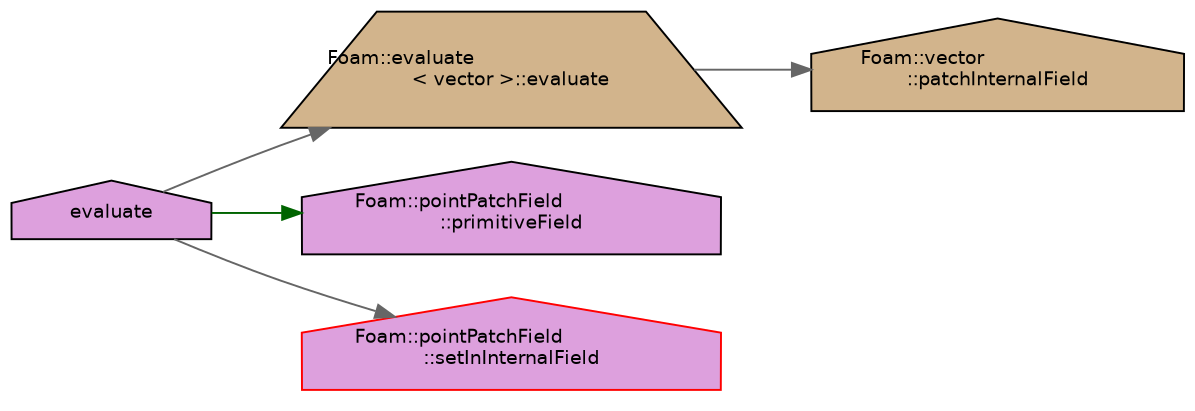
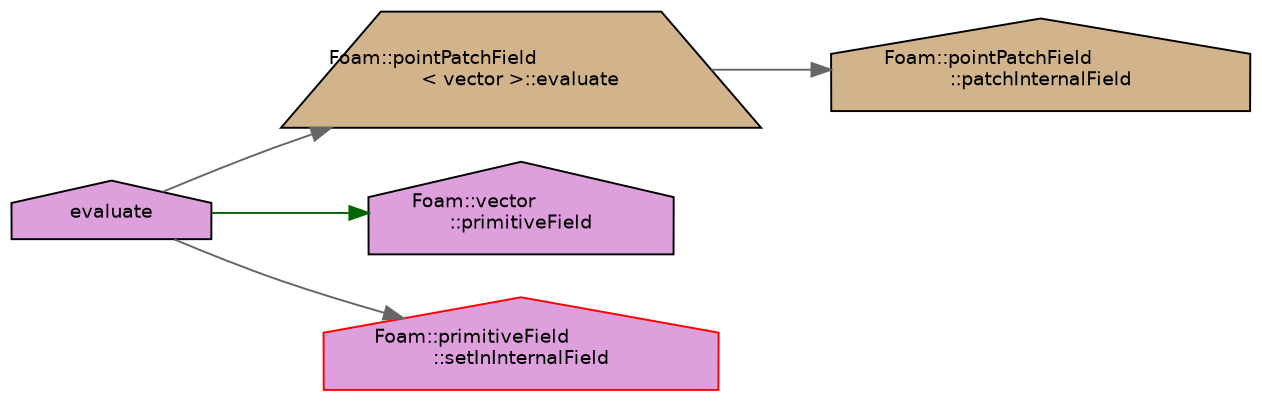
(511, 70) -> (521, 70)
(998, 70) -> (1041, 70)
(511, 213) -> (521, 213)
(511, 348) -> (521, 348)
